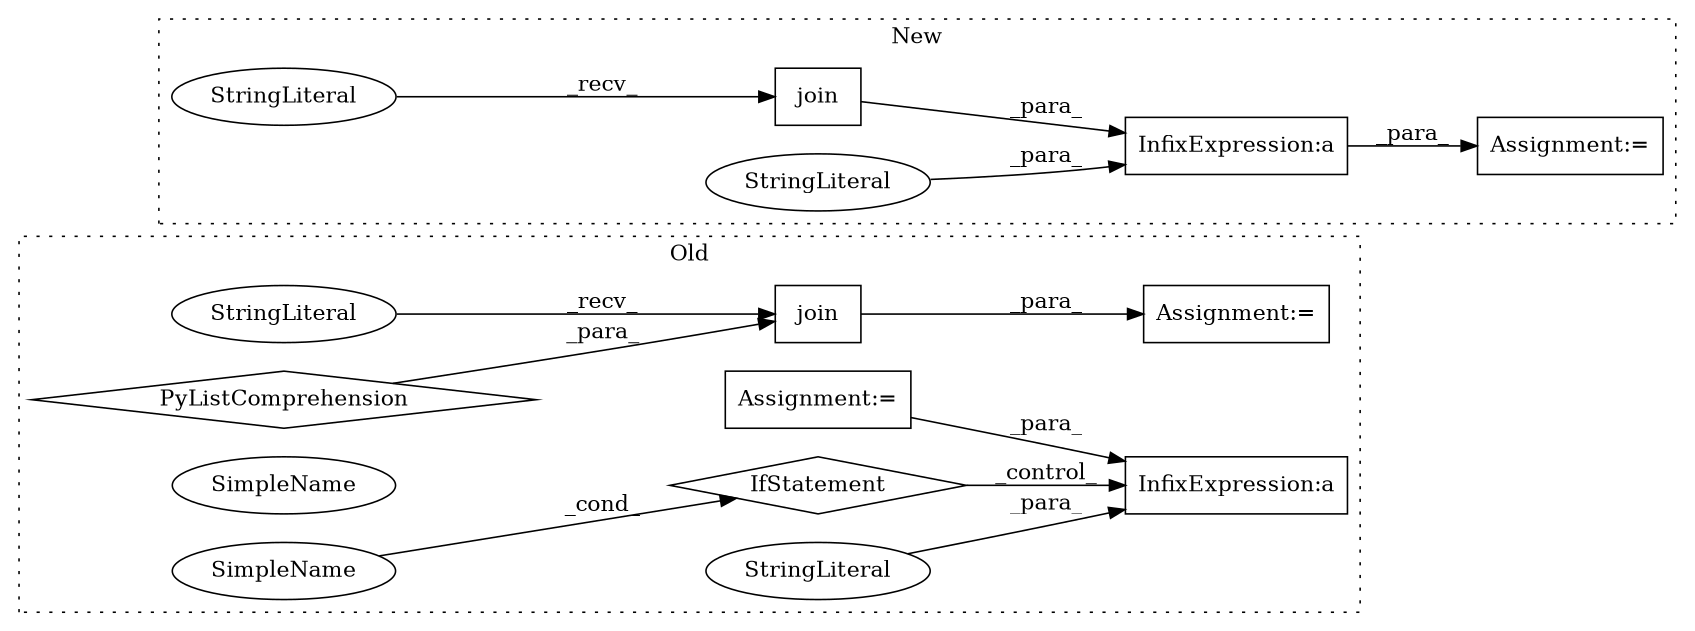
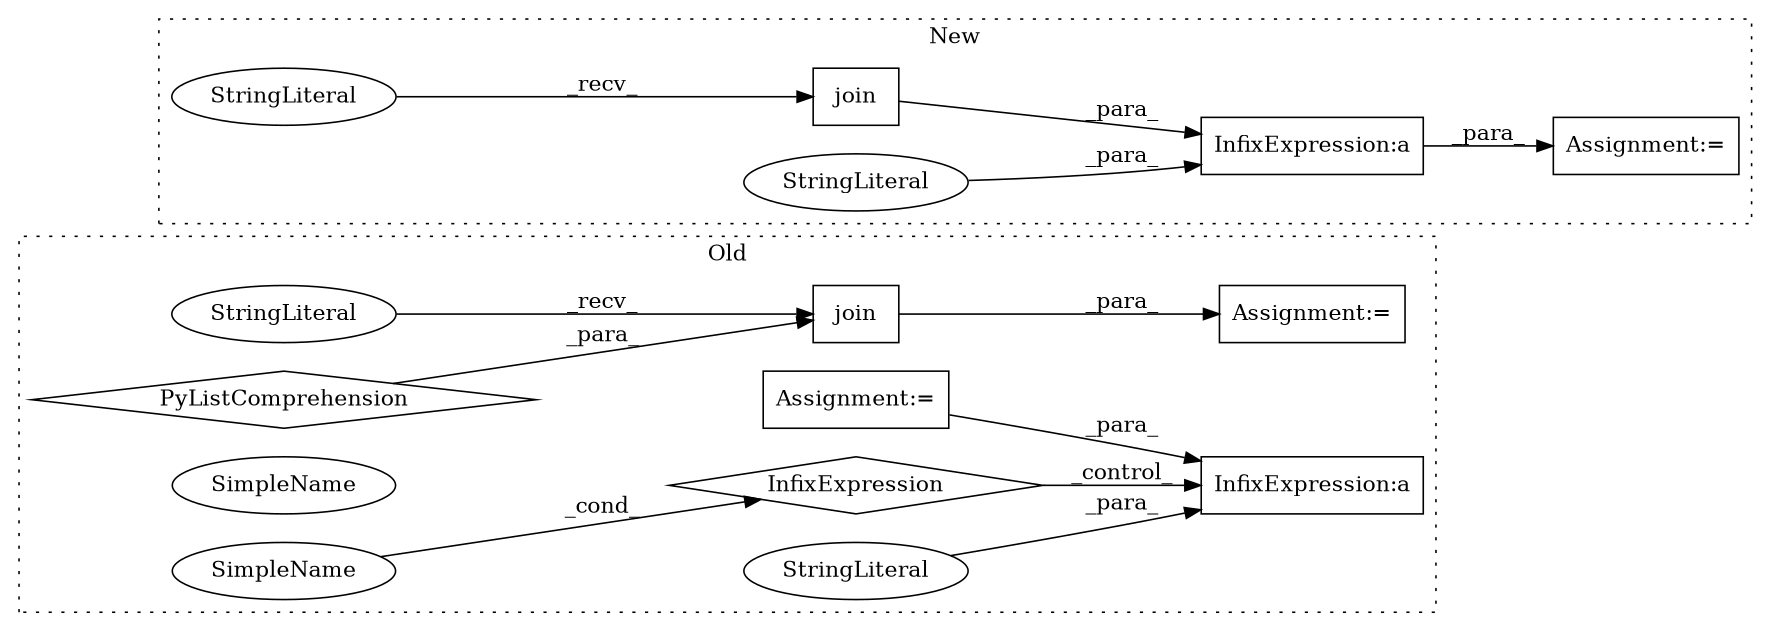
(818, 485) -> (856, 485)
